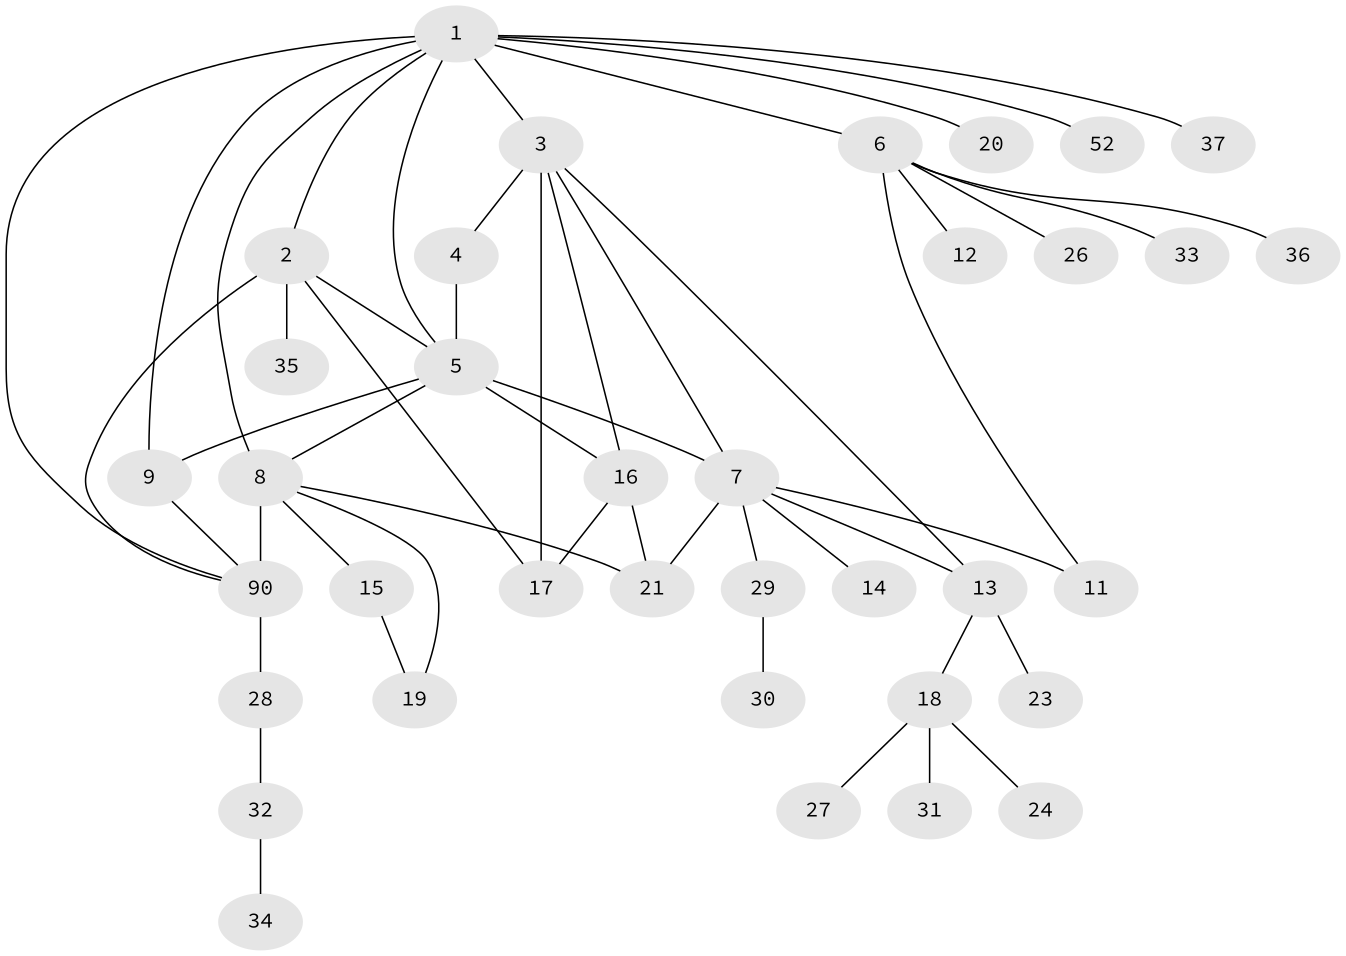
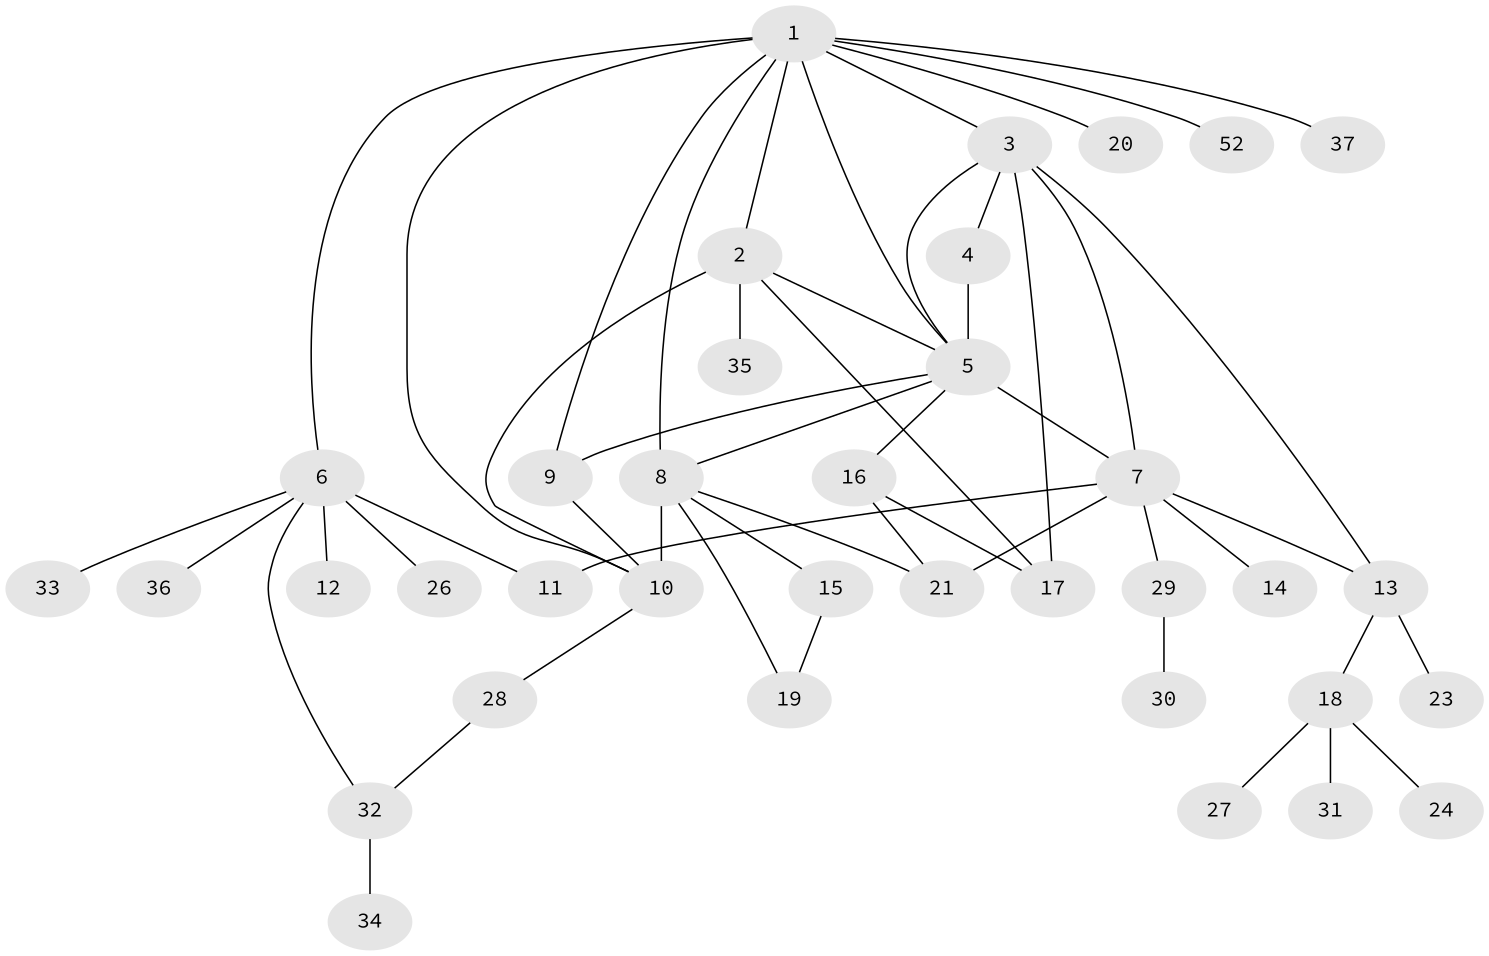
(584, 312) -> (908, 244)
(261, 589) -> (661, 589)
none -> (282, 648)
